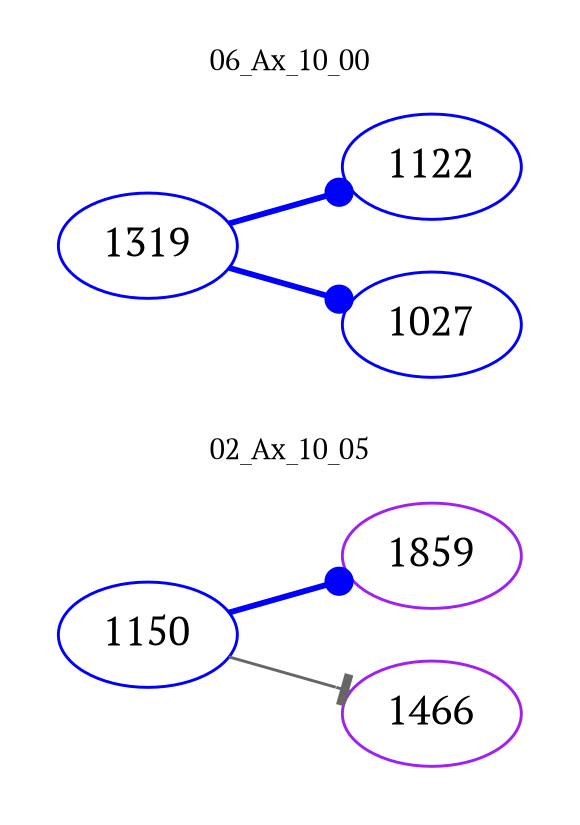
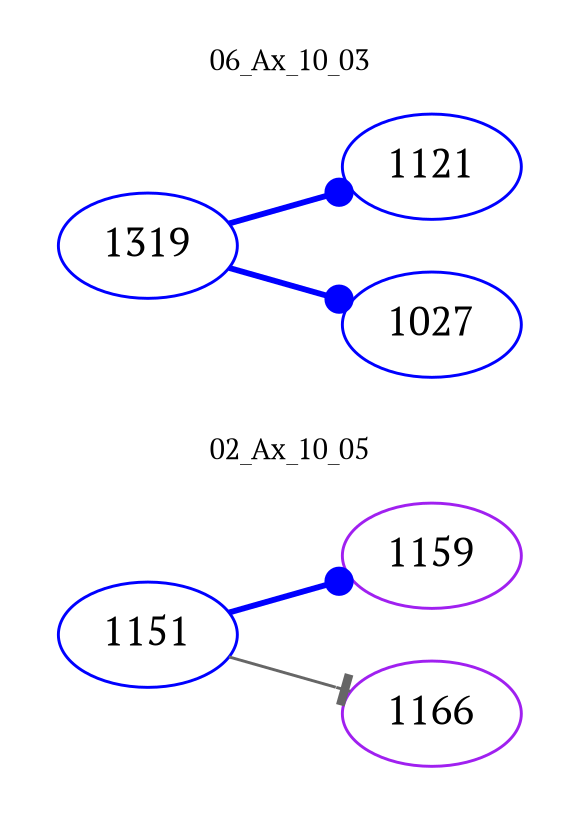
(290, 63) -> (290, 63)
(432, 167) -> (432, 167)
(432, 556) -> (432, 556)
(148, 635) -> (148, 635)
(432, 714) -> (432, 714)
